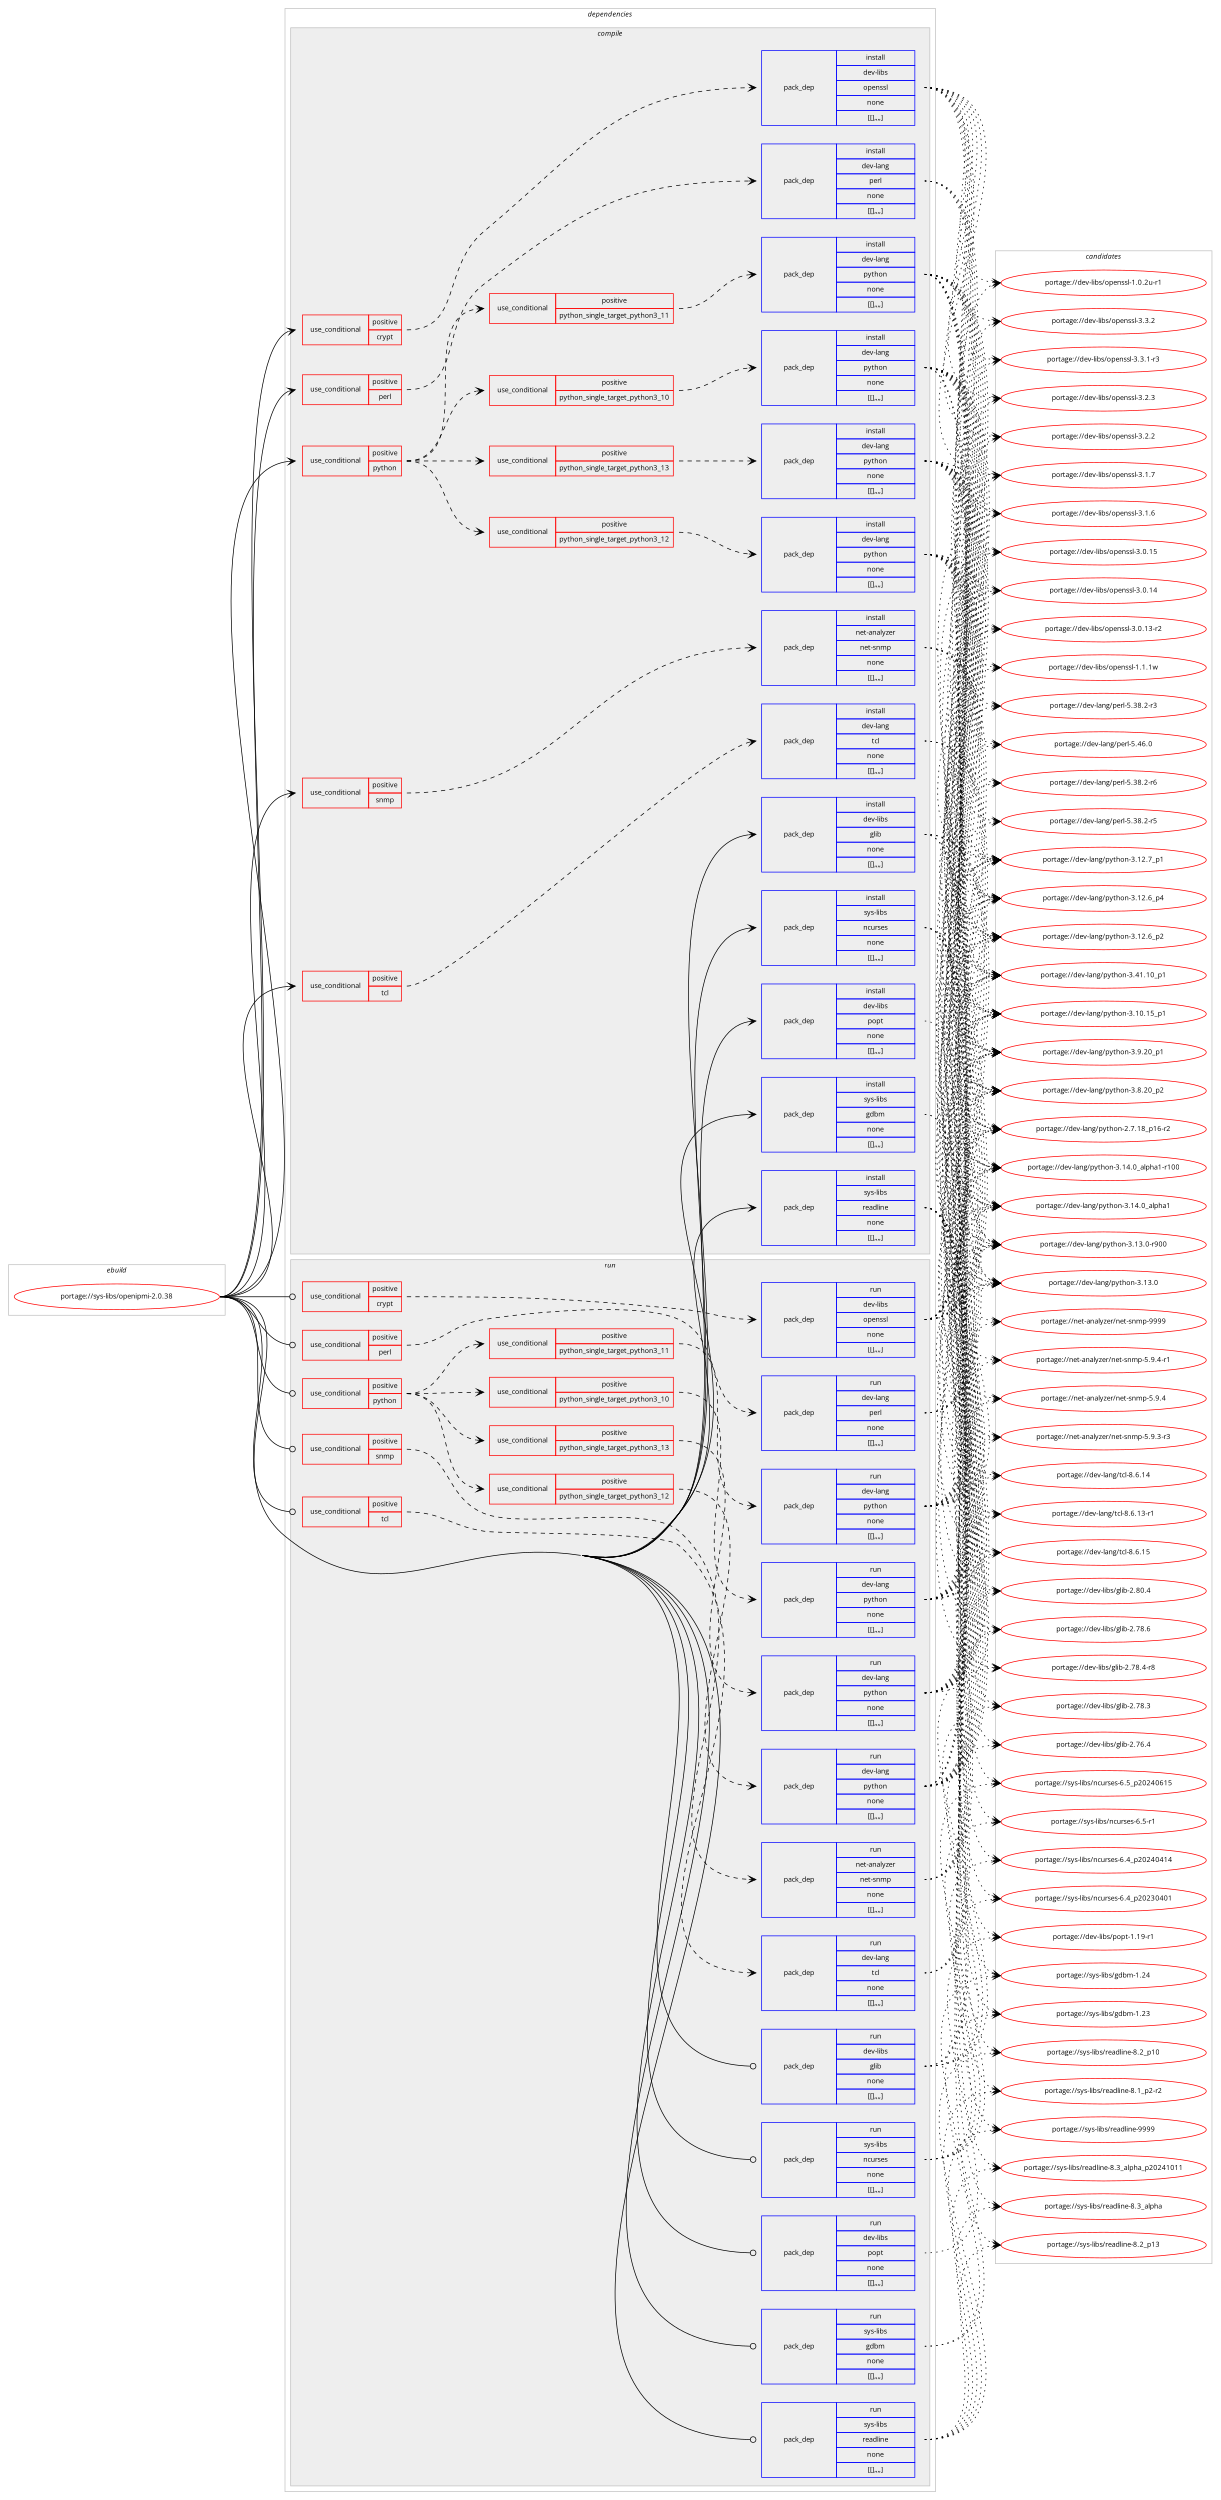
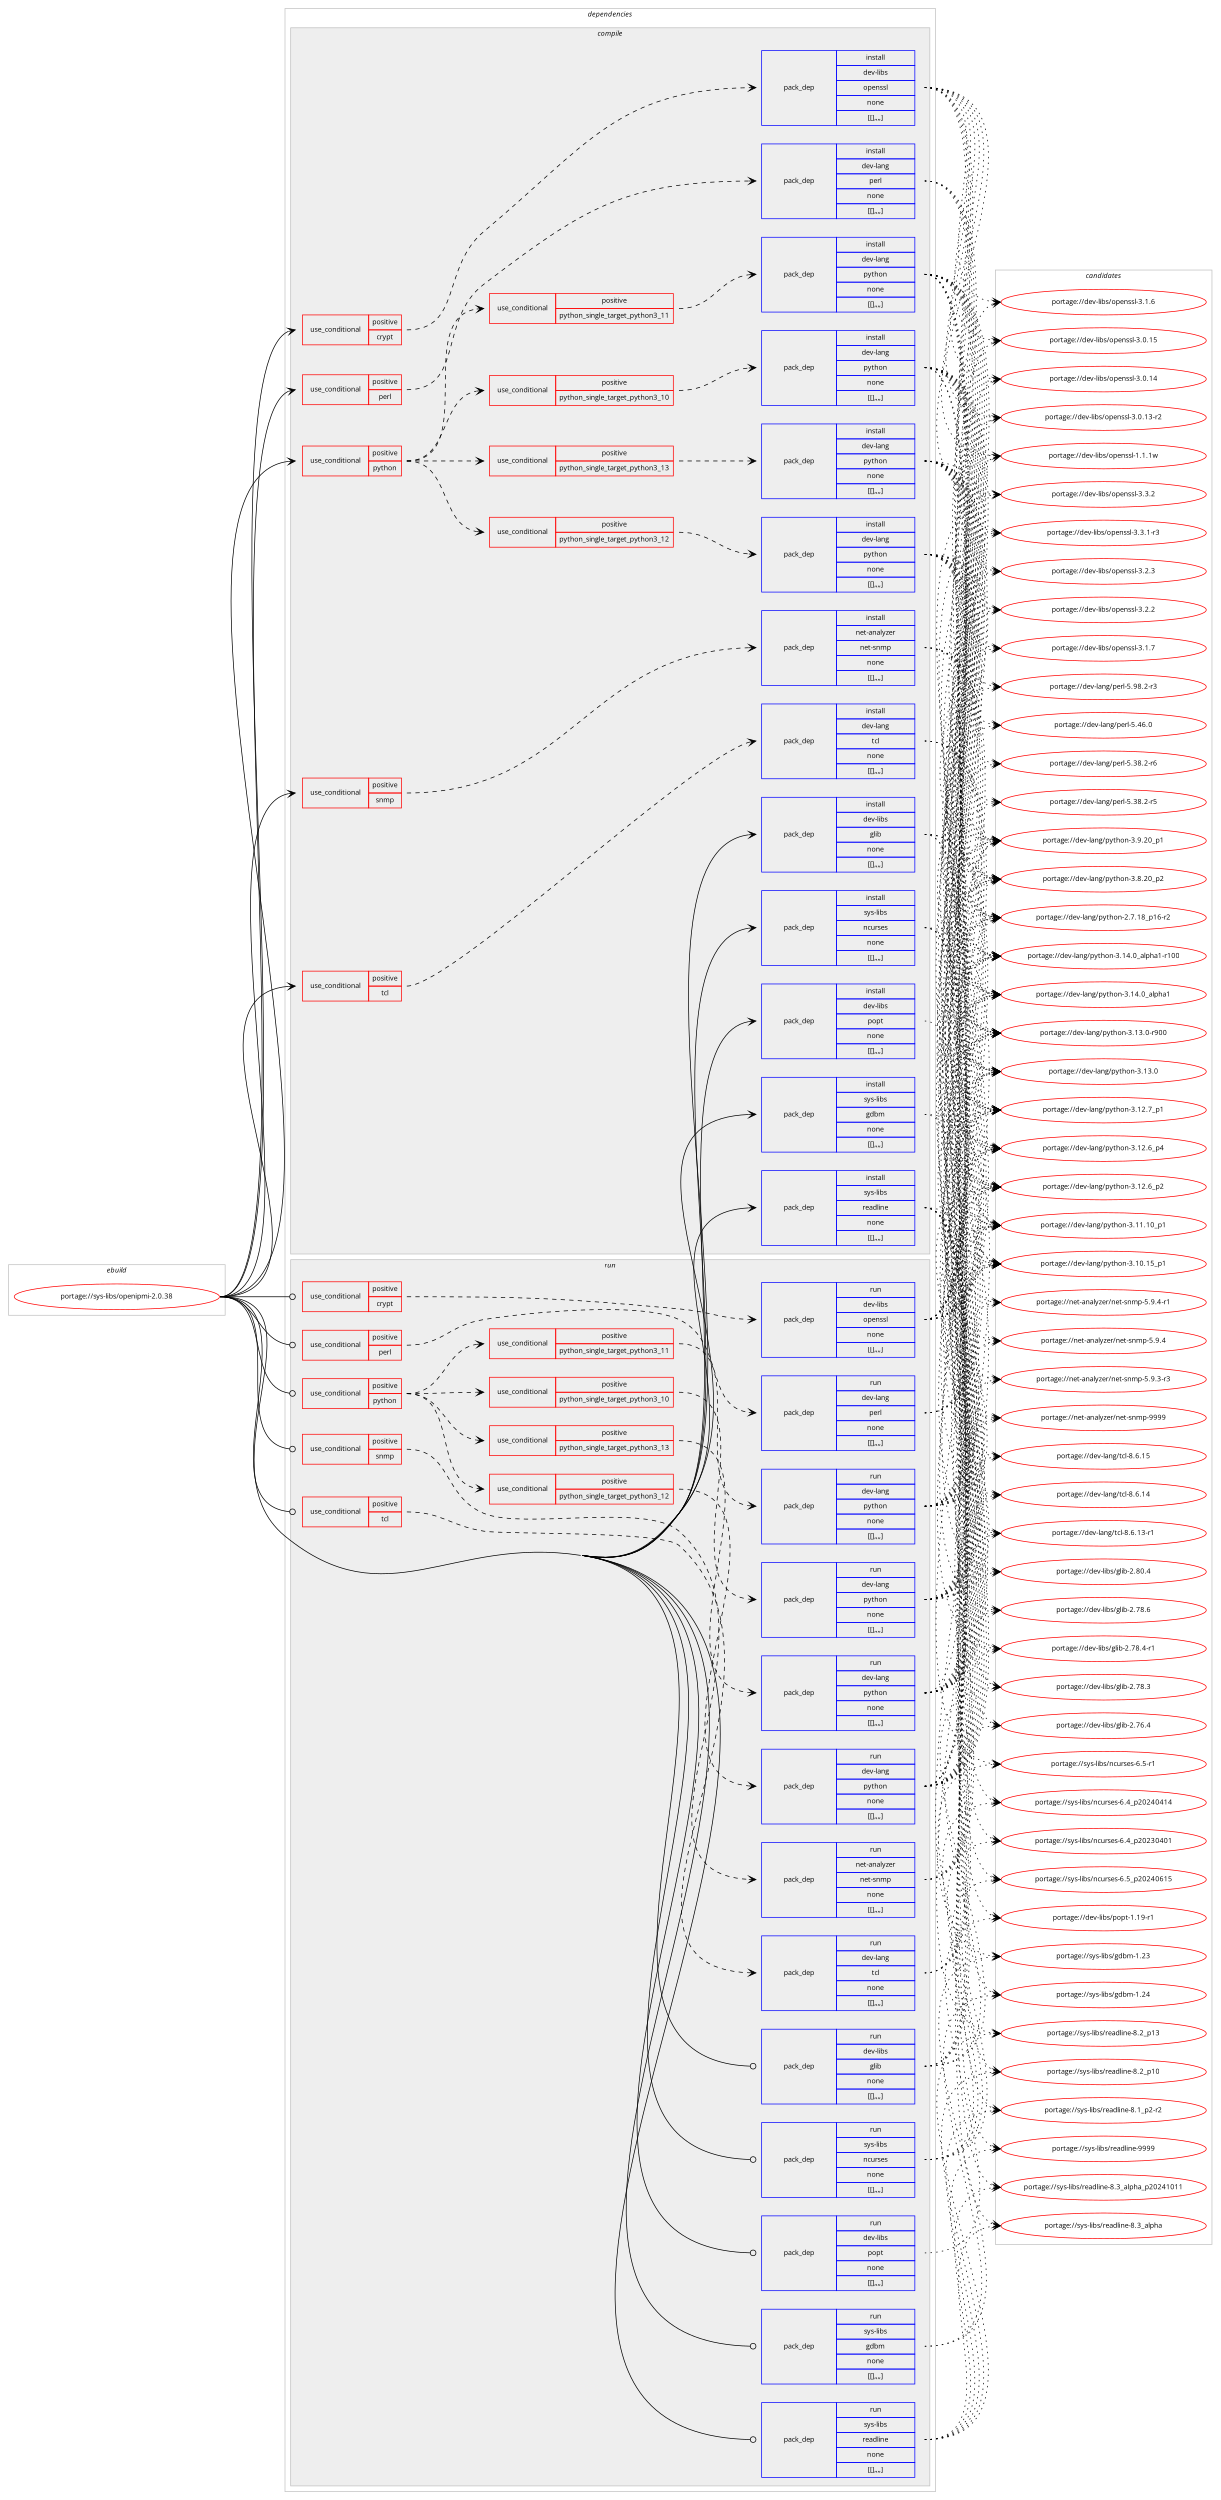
(1104, 283) -> none
(1104, 706) -> (1104, 687)
(1104, 975) -> (1104, 1225)
(1104, 1668) -> (1104, 1649)
